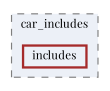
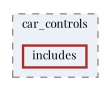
(55, 25) -> (55, 25)
